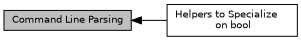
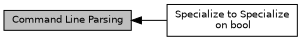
(232, 20) -> (232, 20)
